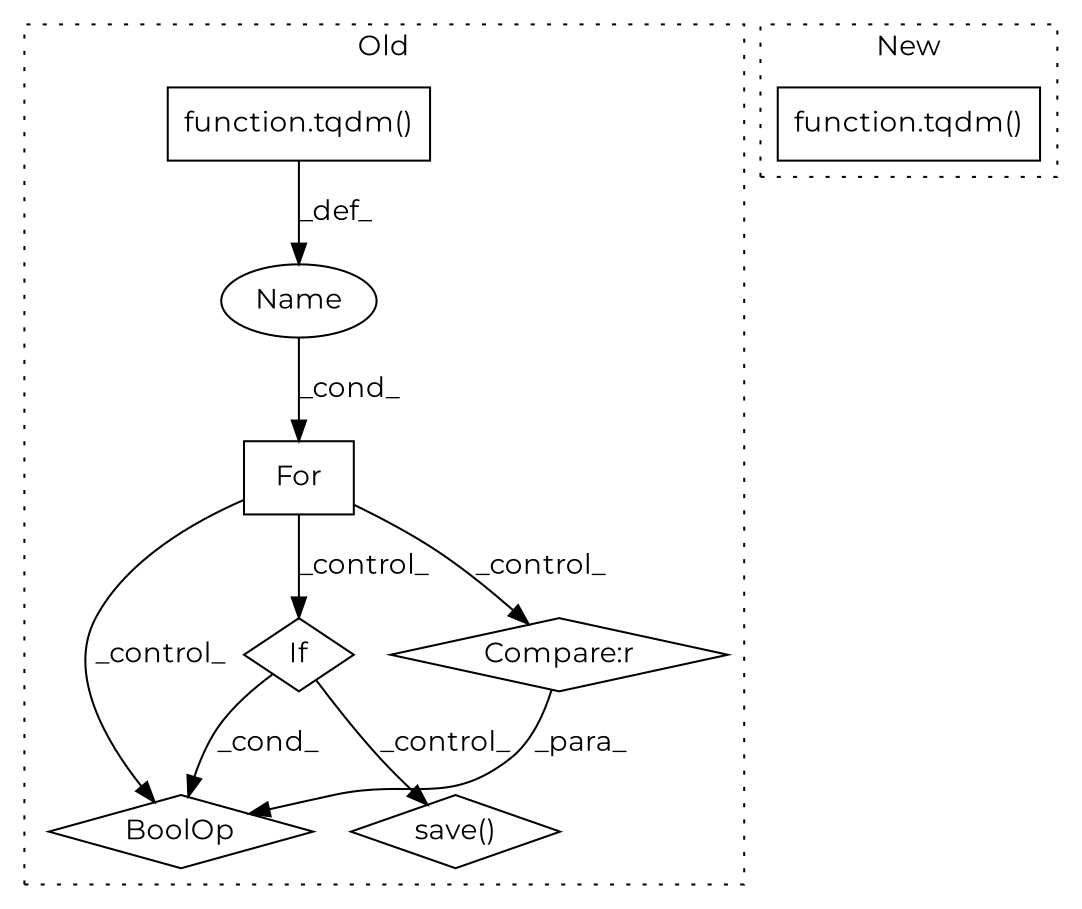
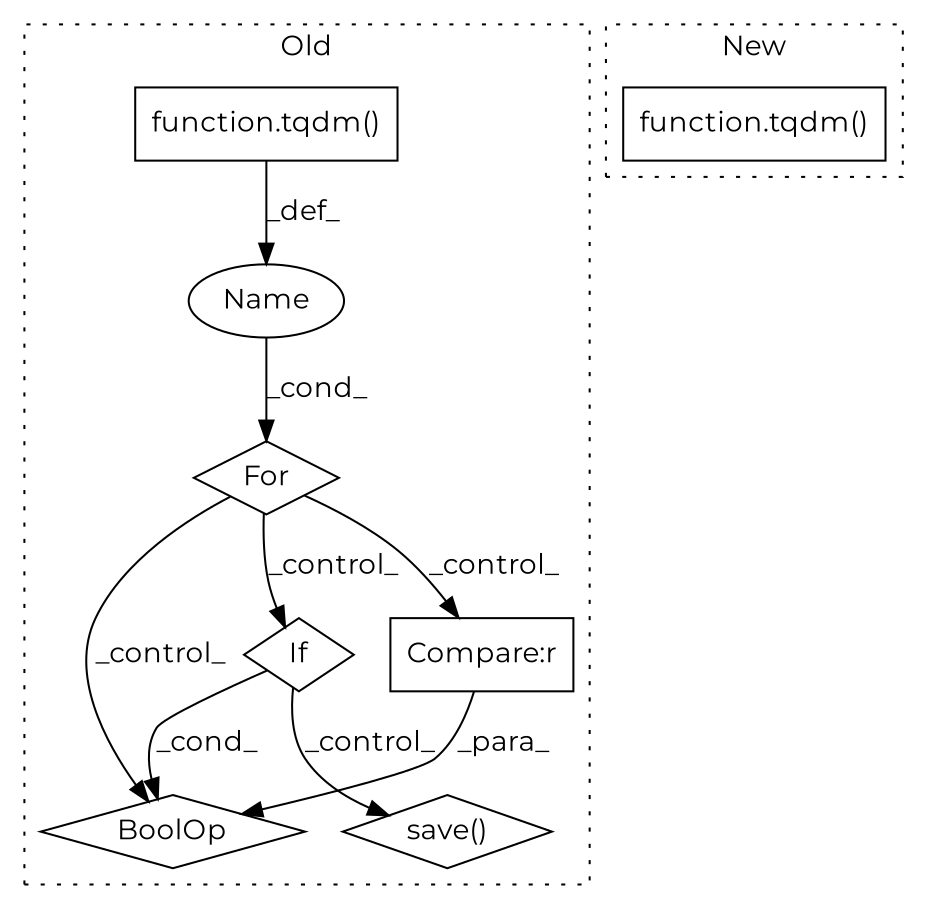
(299, 478) -> (266, 478)
(559, 655) -> (482, 655)
